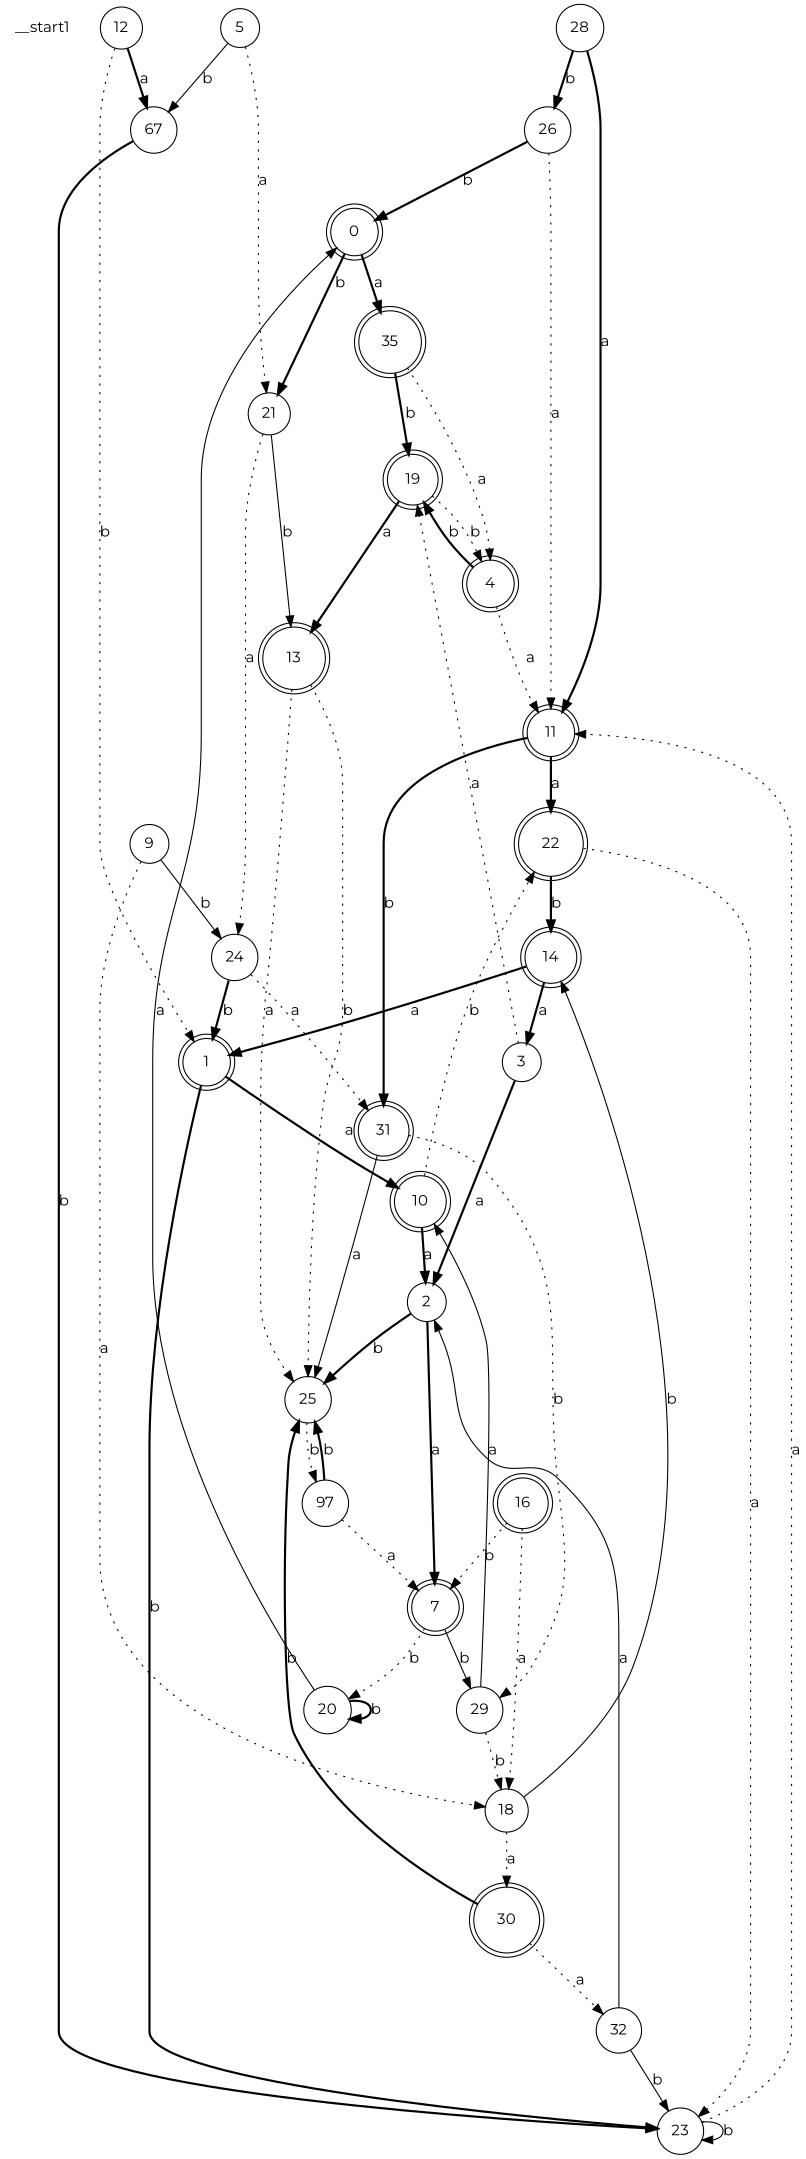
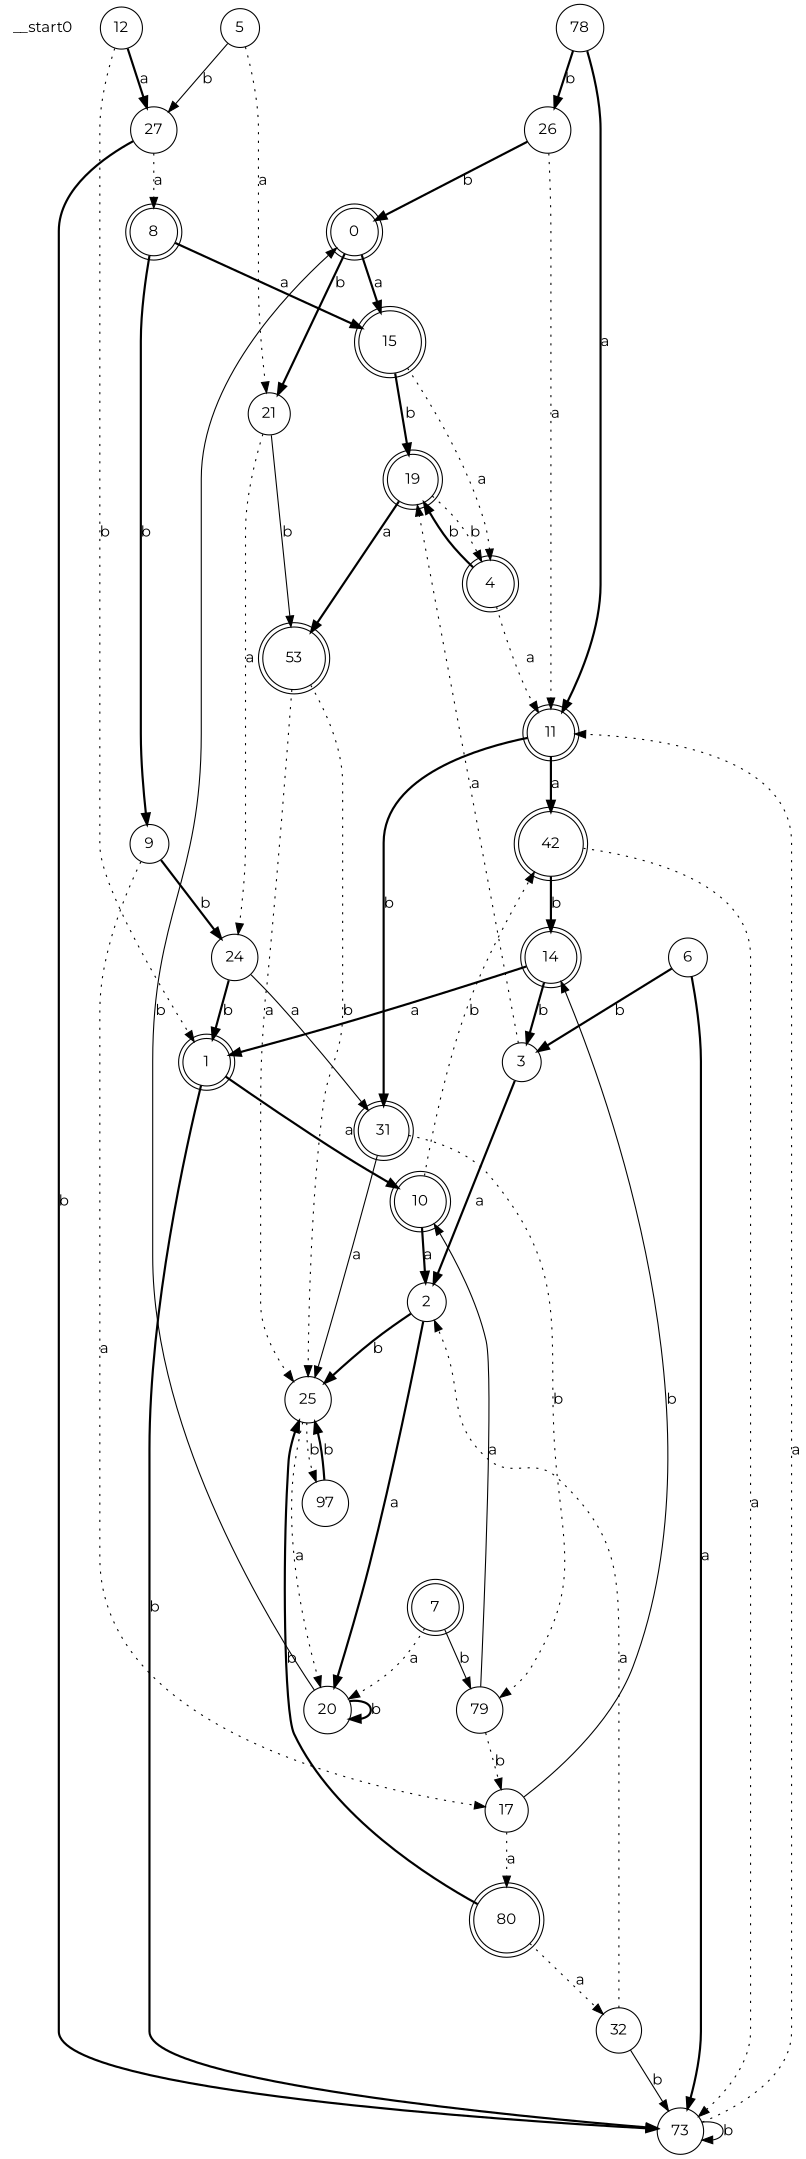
(43, 28) -> (43, 28)
(580, 28) -> (580, 28)
(154, 130) -> (154, 130)
none -> (154, 232)
(390, 342) -> (390, 342)
(294, 658) -> (294, 658)
(551, 844) -> (551, 844)
(188, 895) -> (188, 895)
none -> (688, 957)
(161, 1011) -> (161, 1011)
(543, 1011) -> (543, 1011)
(310, 1040) -> (310, 1040)
(431, 1447) -> (385, 1500)
(523, 1503) -> none
none -> (294, 1550)
(376, 1552) -> none
(619, 1626) -> (619, 1626)
(414, 1659) -> (414, 1659)
(480, 1710) -> (480, 1710)
(507, 1811) -> (507, 1811)
(507, 1920) -> (507, 1920)
(680, 2131) -> (680, 2131)
